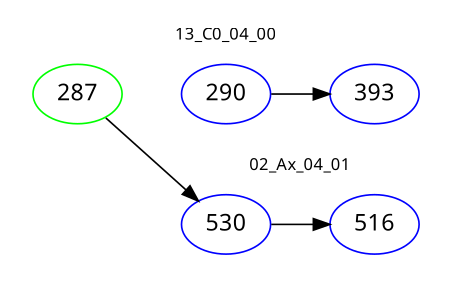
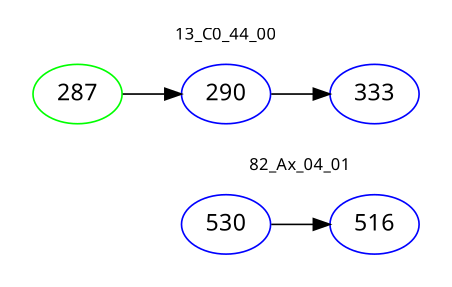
(226, 35) -> (226, 35)
(375, 94) -> (375, 94)
(146, 154) -> (144, 94)
(300, 166) -> (300, 166)
